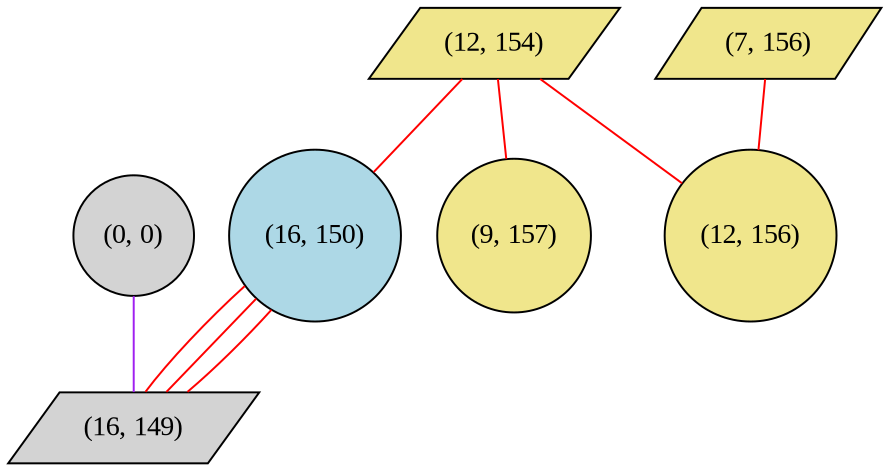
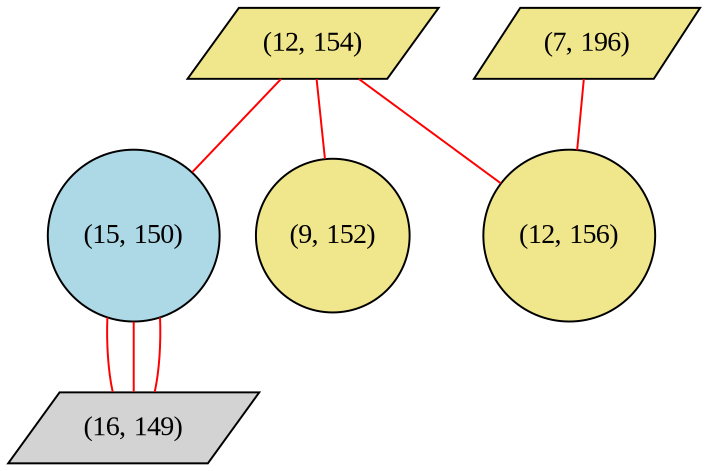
(768, 43) -> (587, 43)
(134, 236) -> none
(315, 236) -> (134, 236)
(514, 236) -> (333, 236)
